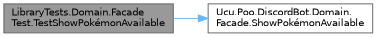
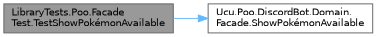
(89, 18) -> (89, 18)
